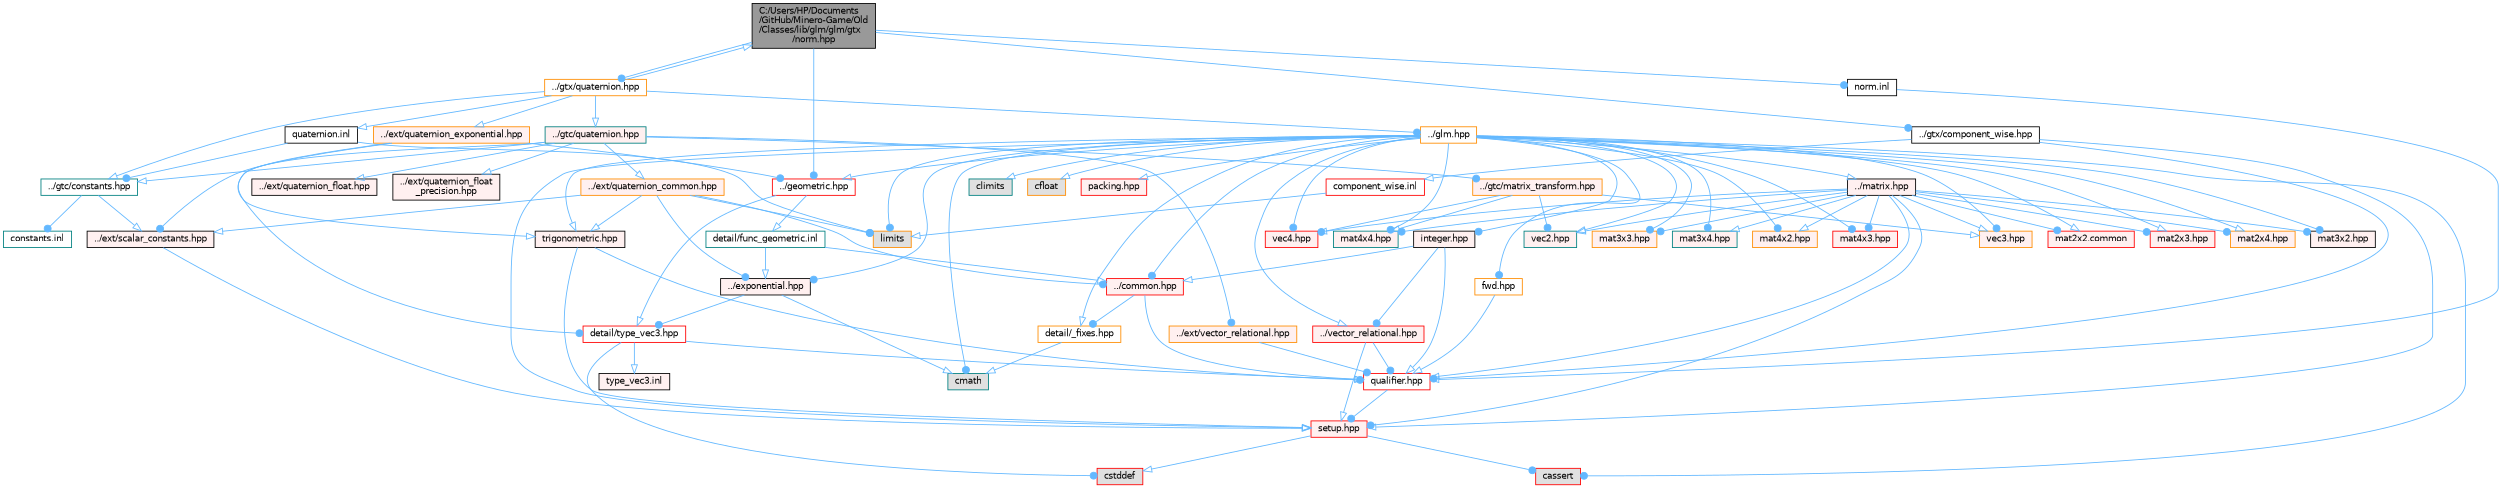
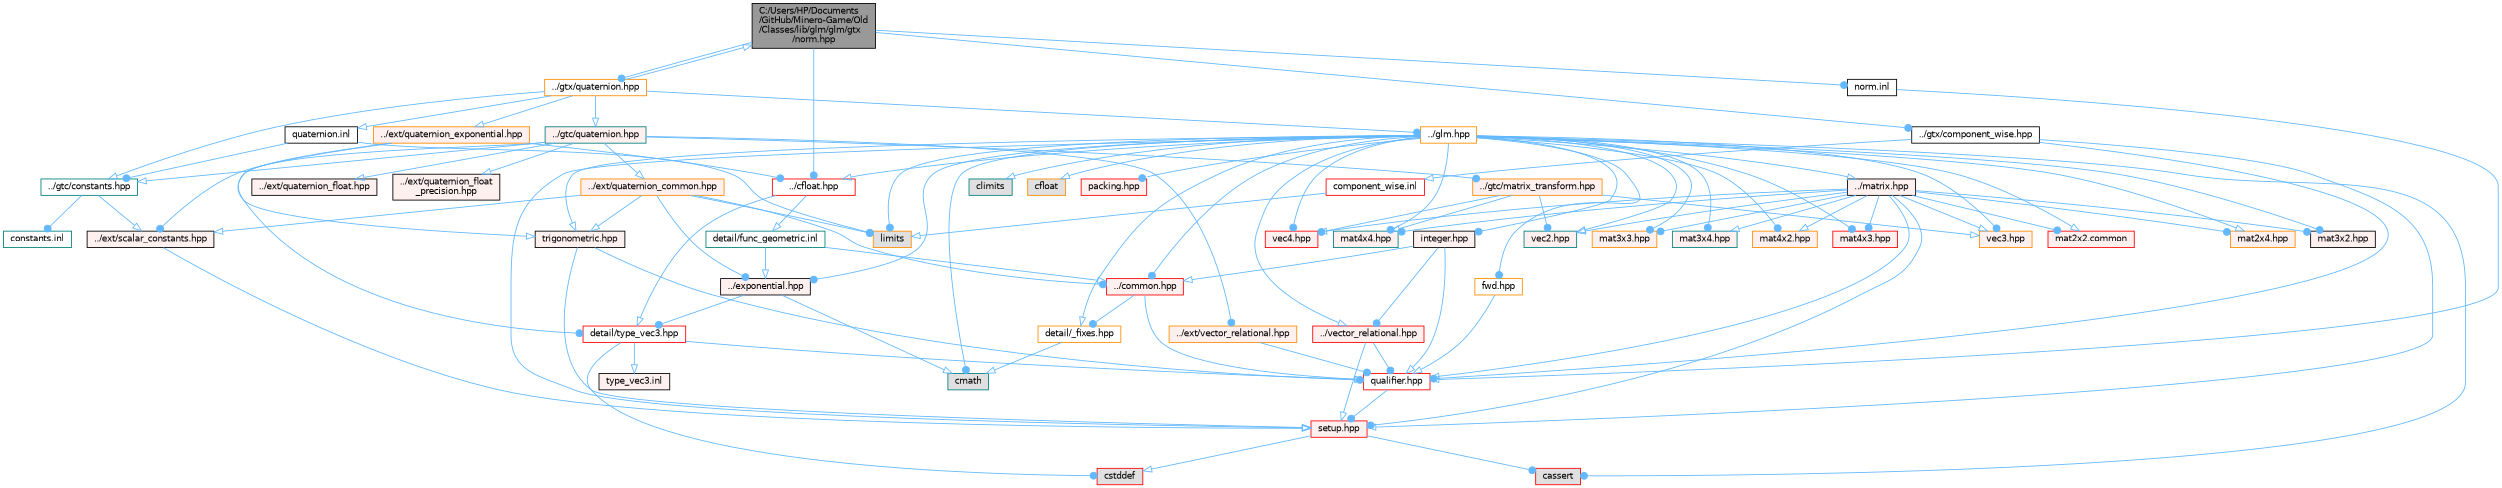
(1283, 154) -> (1283, 154)
(814, 187) -> (814, 187)
(2183, 239) -> none
